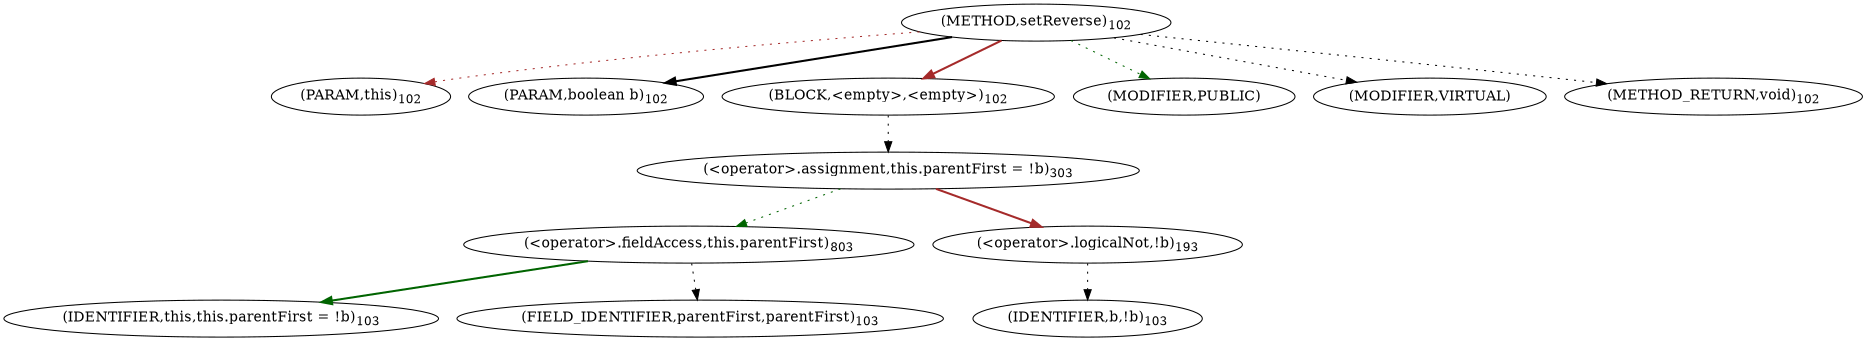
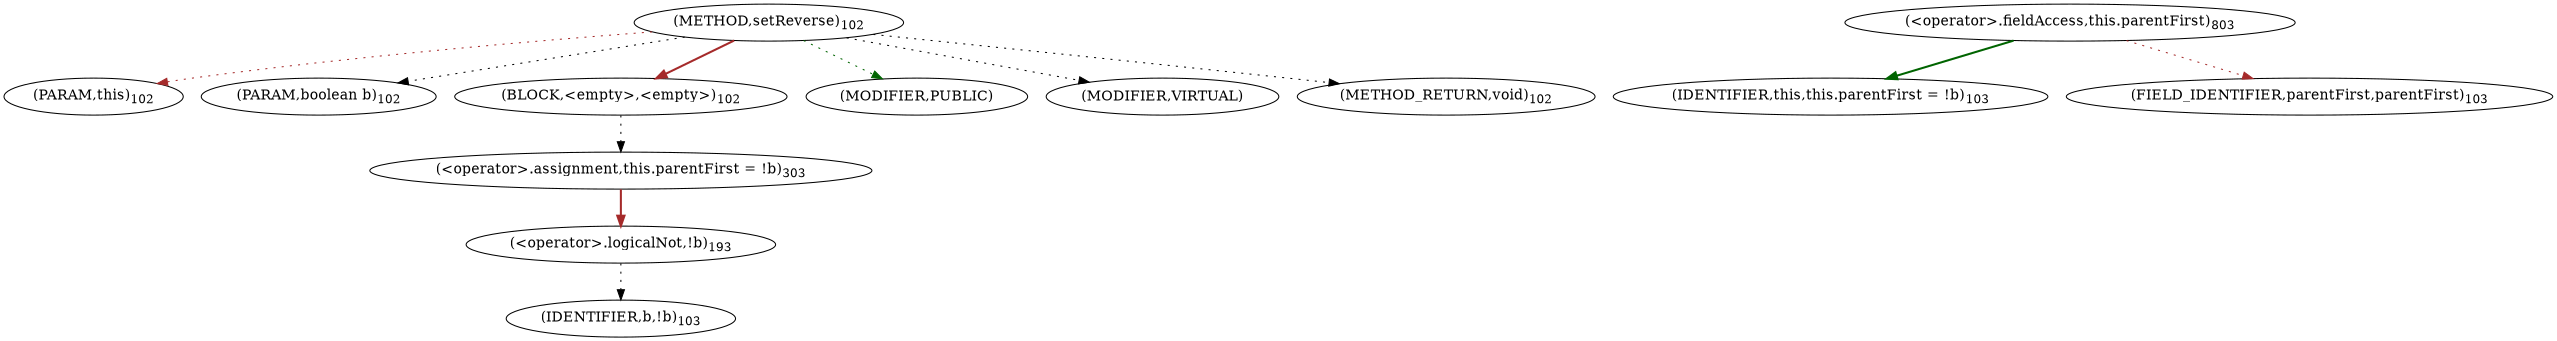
(814, 59) -> (547, 59)
(793, 206) -> none
(694, 277) -> (2185, 58)
